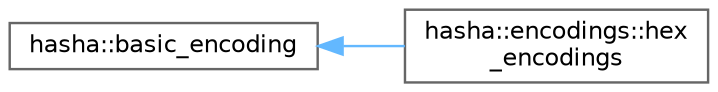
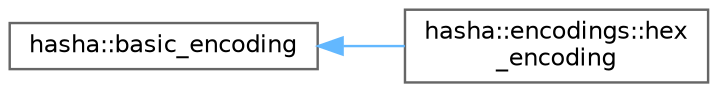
(557, 46) -> (557, 46)
